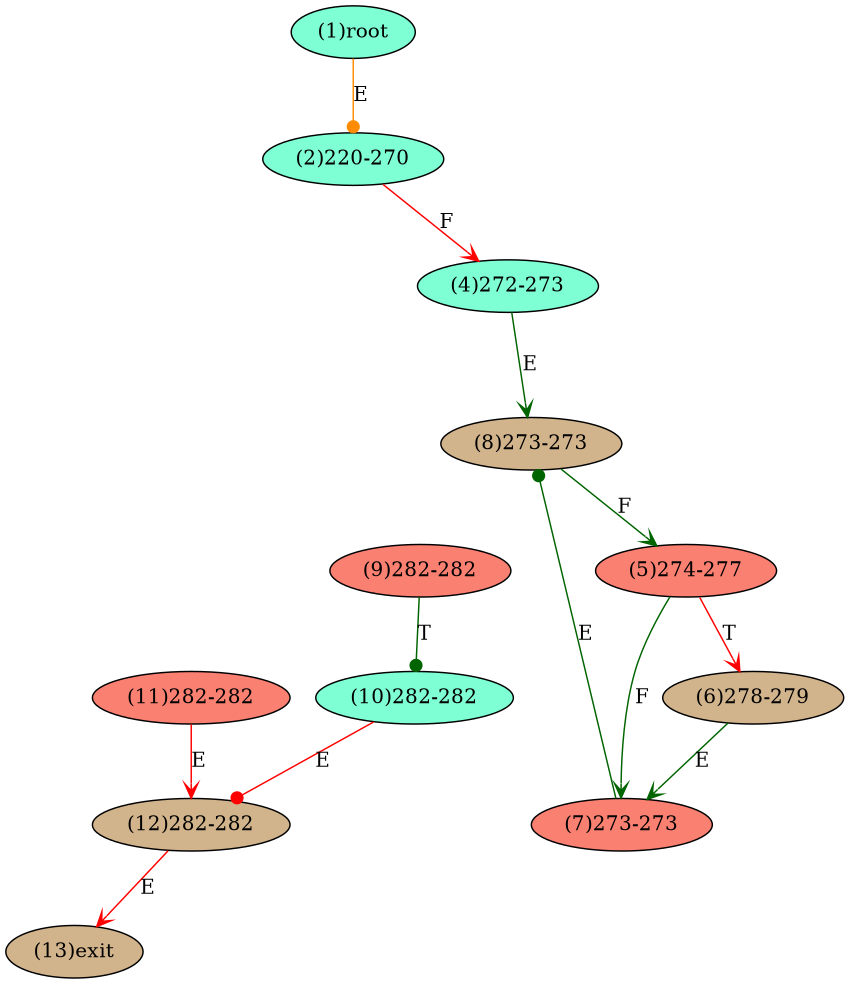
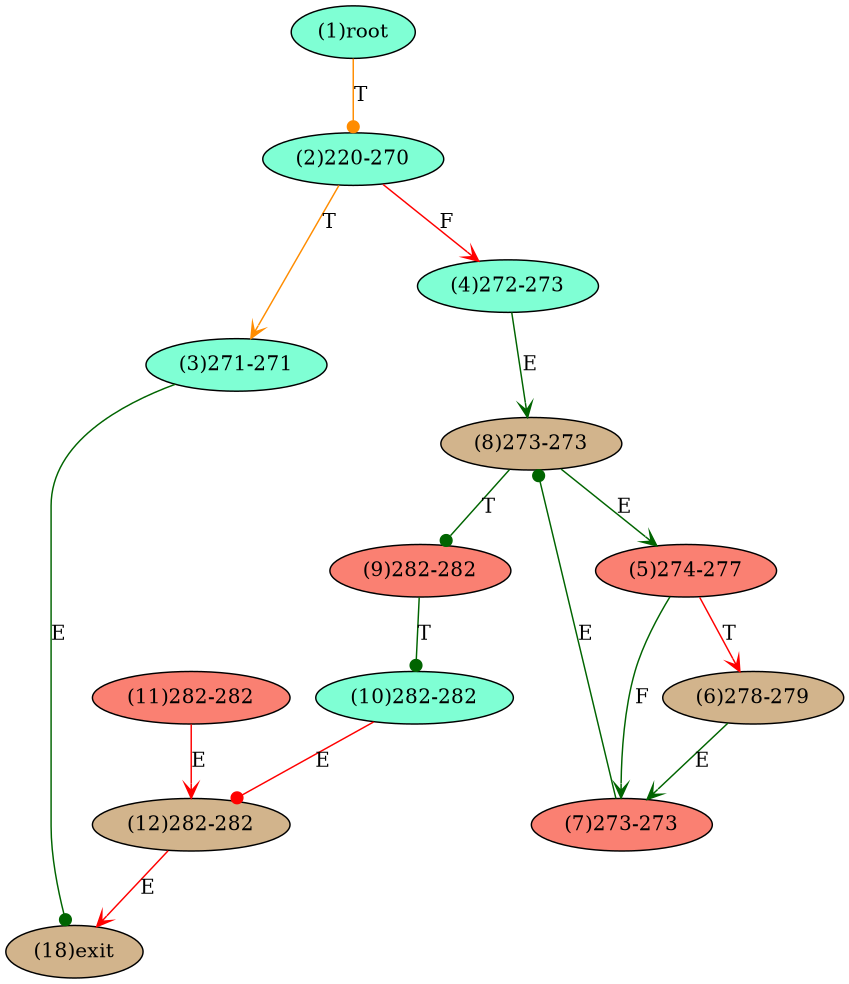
(361, 96) -> (361, 96)
none -> (236, 365)
none -> (480, 503)
(625, 507) -> (625, 507)
(74, 952) -> (74, 952)
